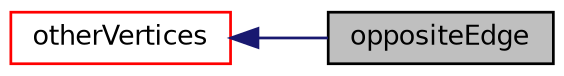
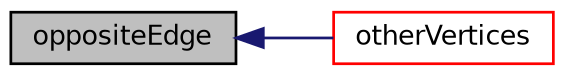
(293, 38) -> (298, 38)
